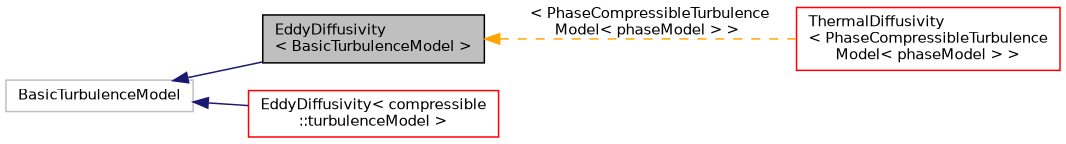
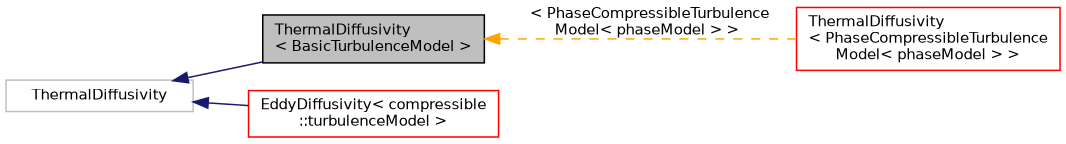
(374, 39) -> (374, 39)
(100, 96) -> (100, 96)
